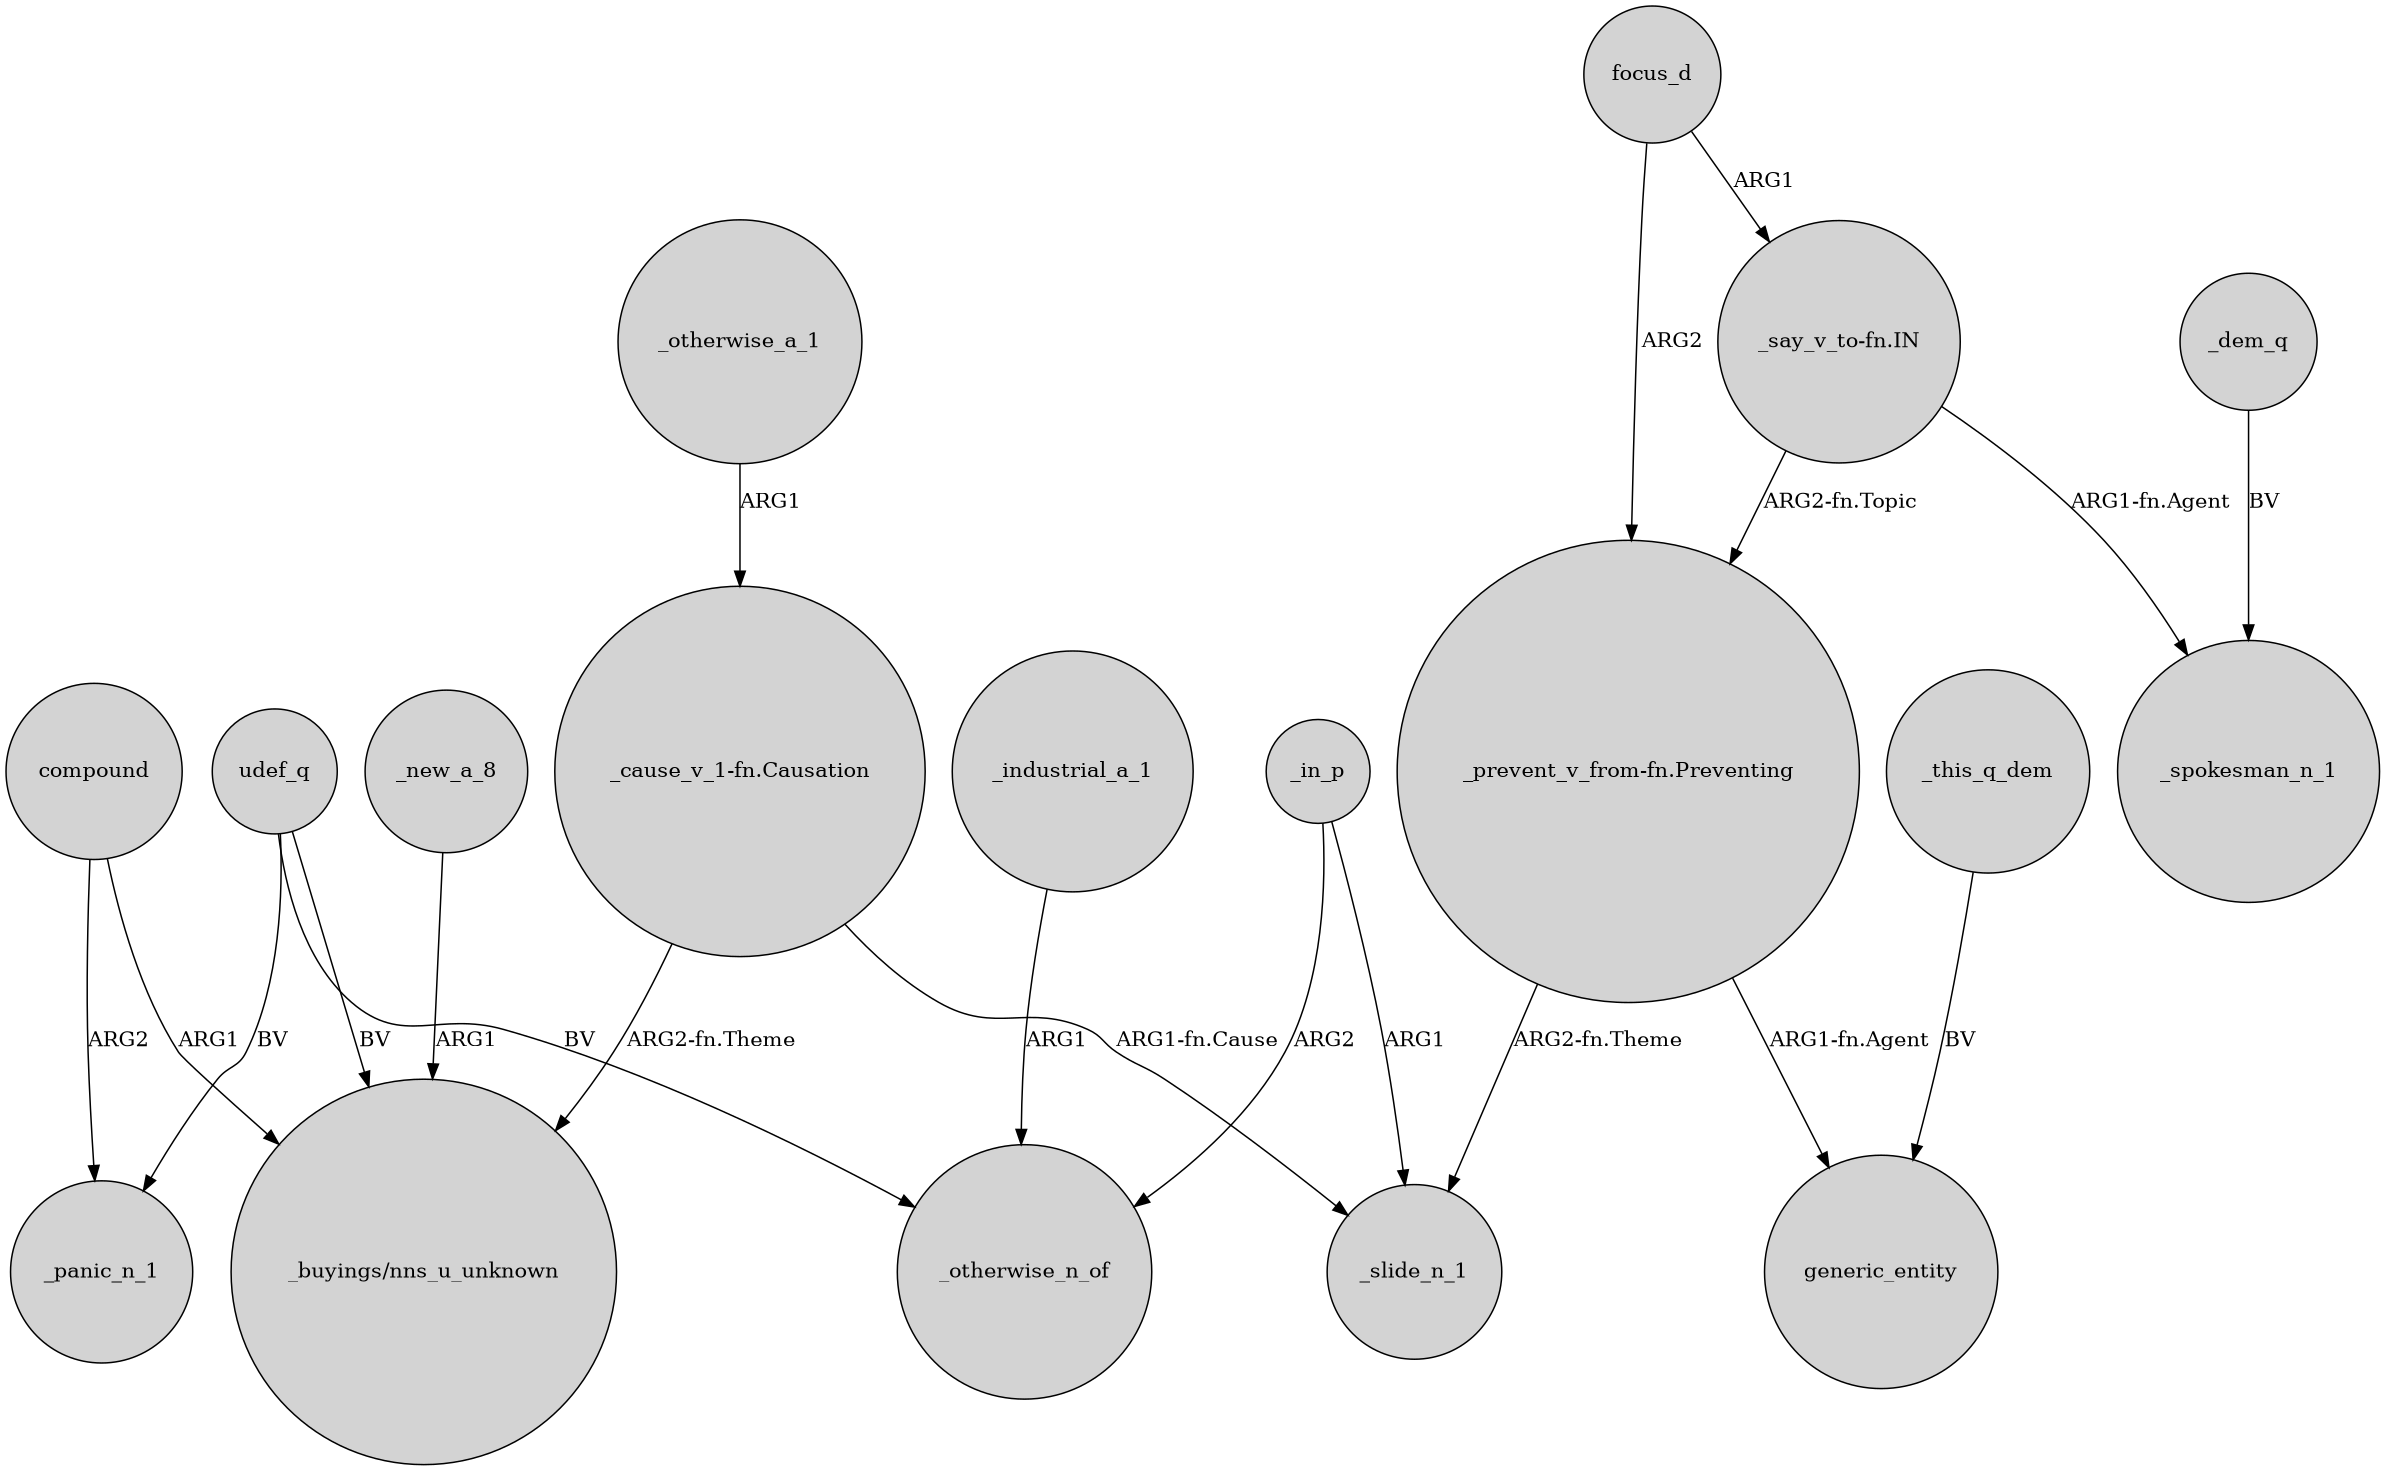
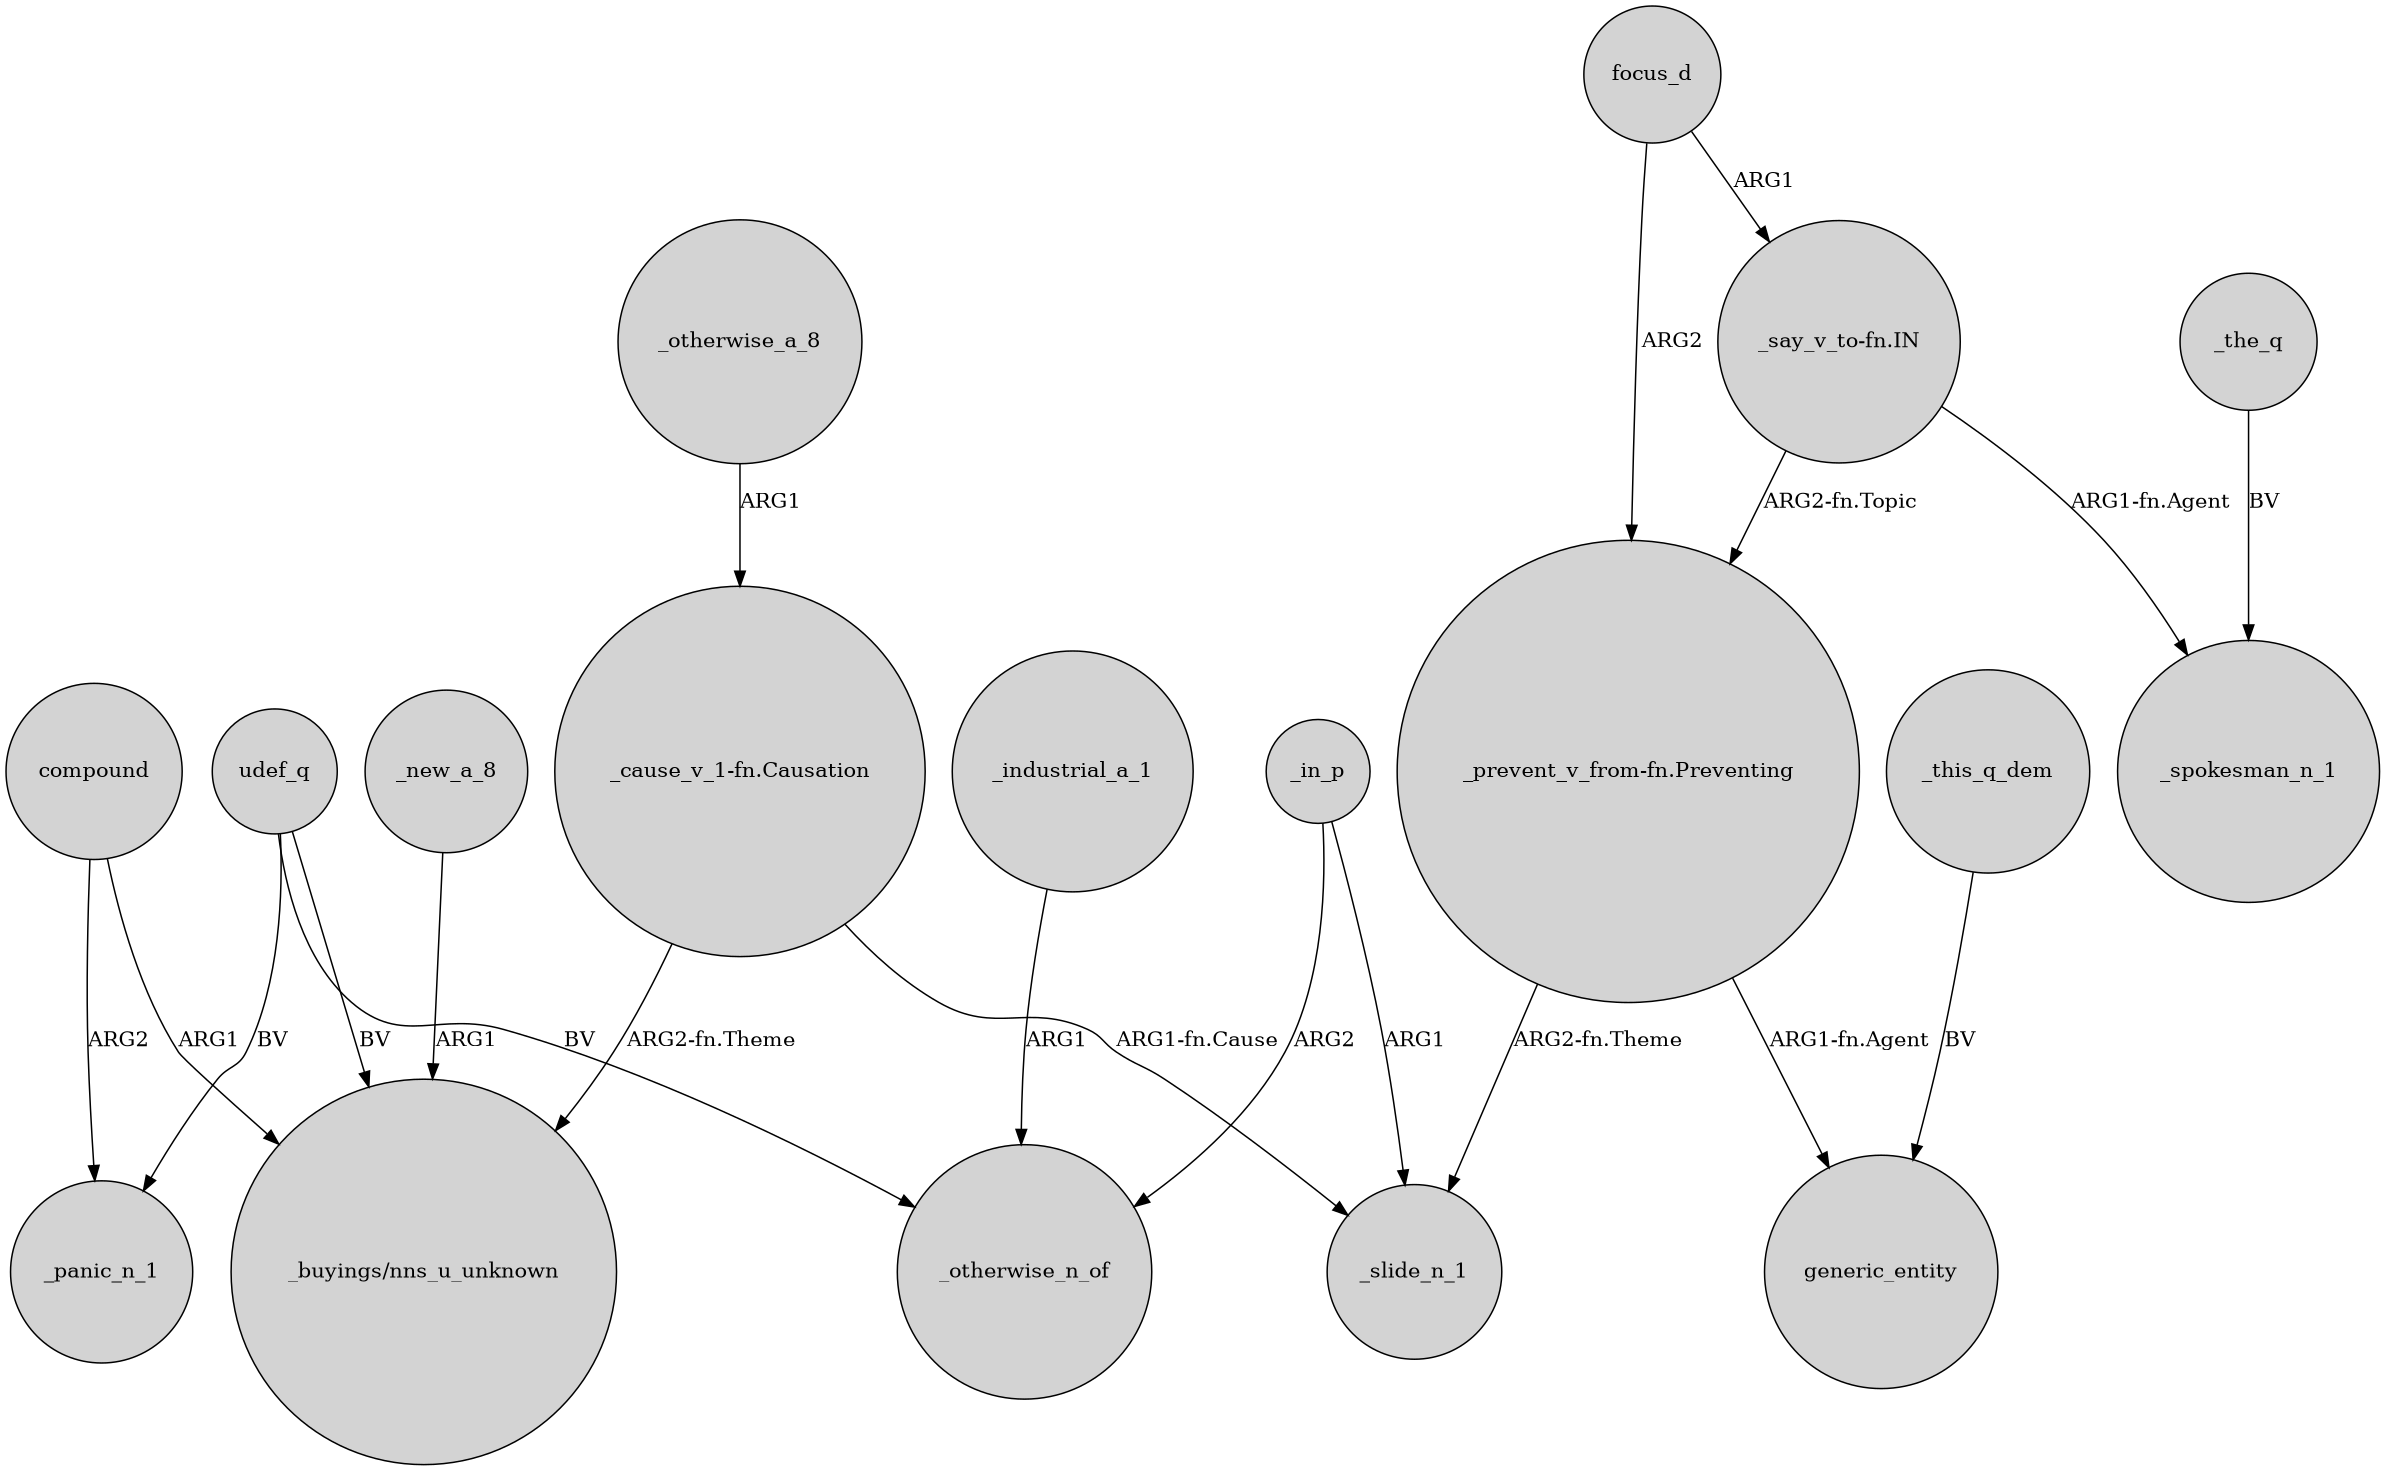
(740, 342) -> (740, 342)
(2249, 342) -> (2249, 342)
